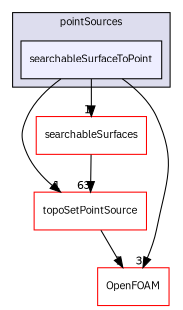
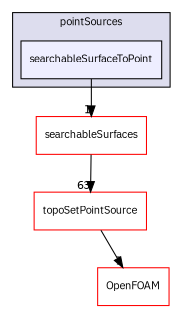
(23, 130) -> none
(168, 162) -> none
